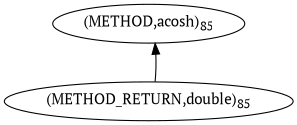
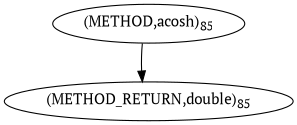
(156, 68) -> (142, 57)
